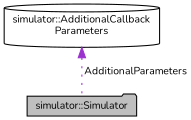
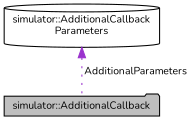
(82, 106) -> (82, 106)
